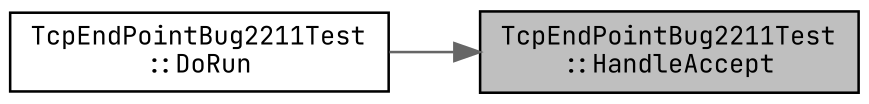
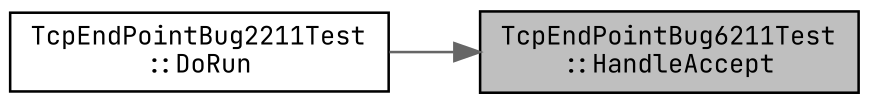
(669, 52) -> (669, 52)
